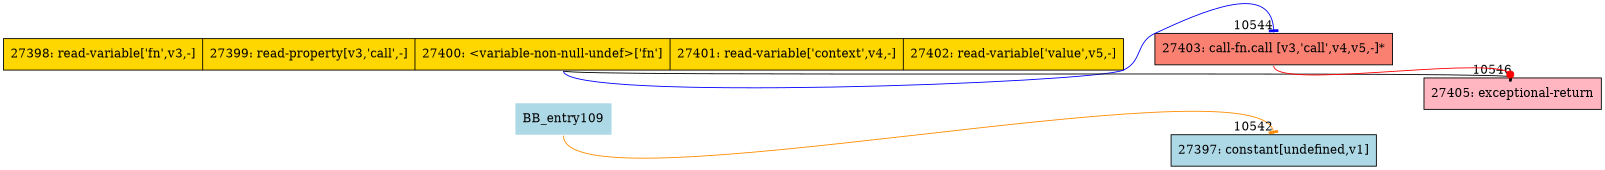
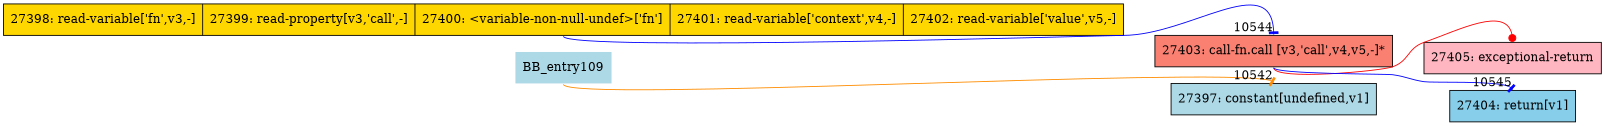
(1012, 74) -> none
none -> (1513, 106)
